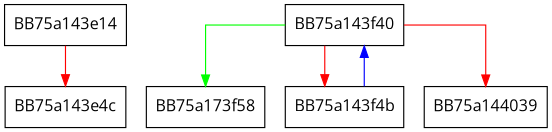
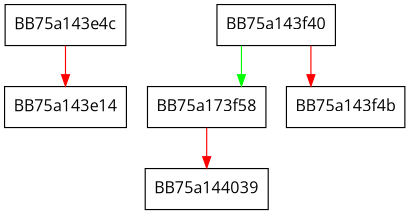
(470, 25) -> (207, 142)
(65, 60) -> (65, 60)
(364, 72) -> none
